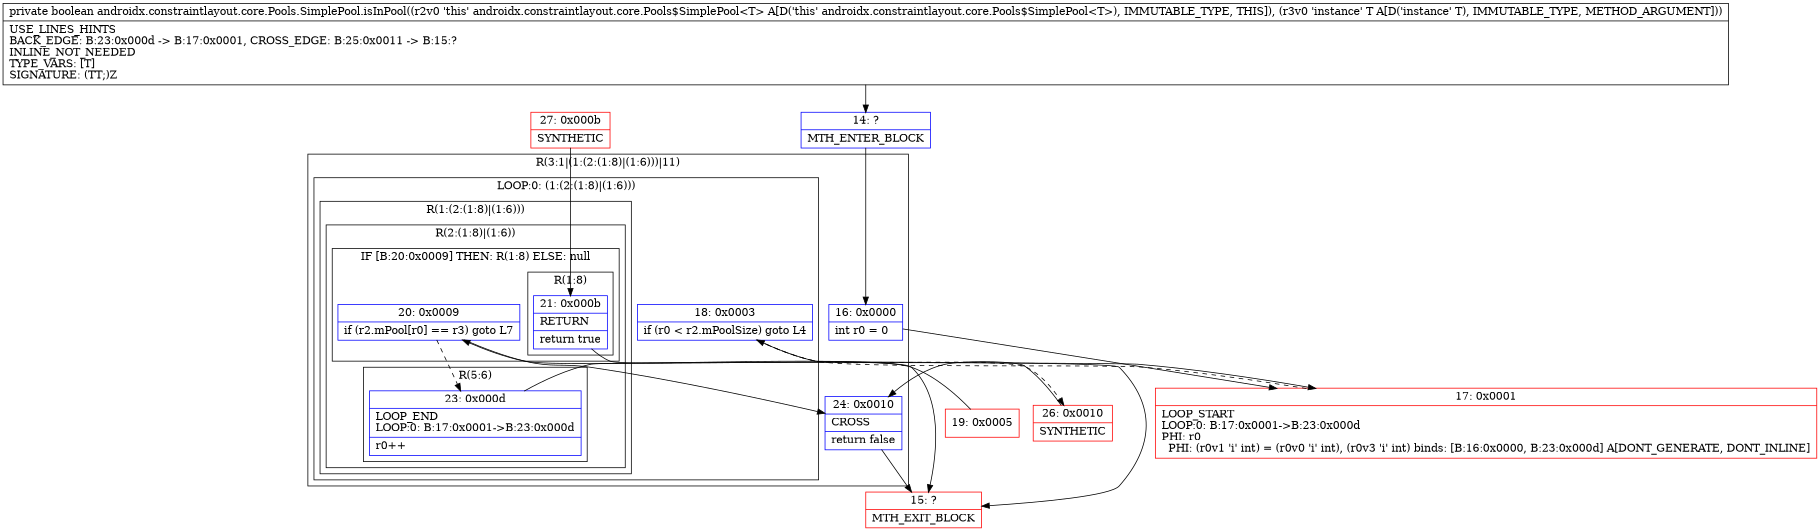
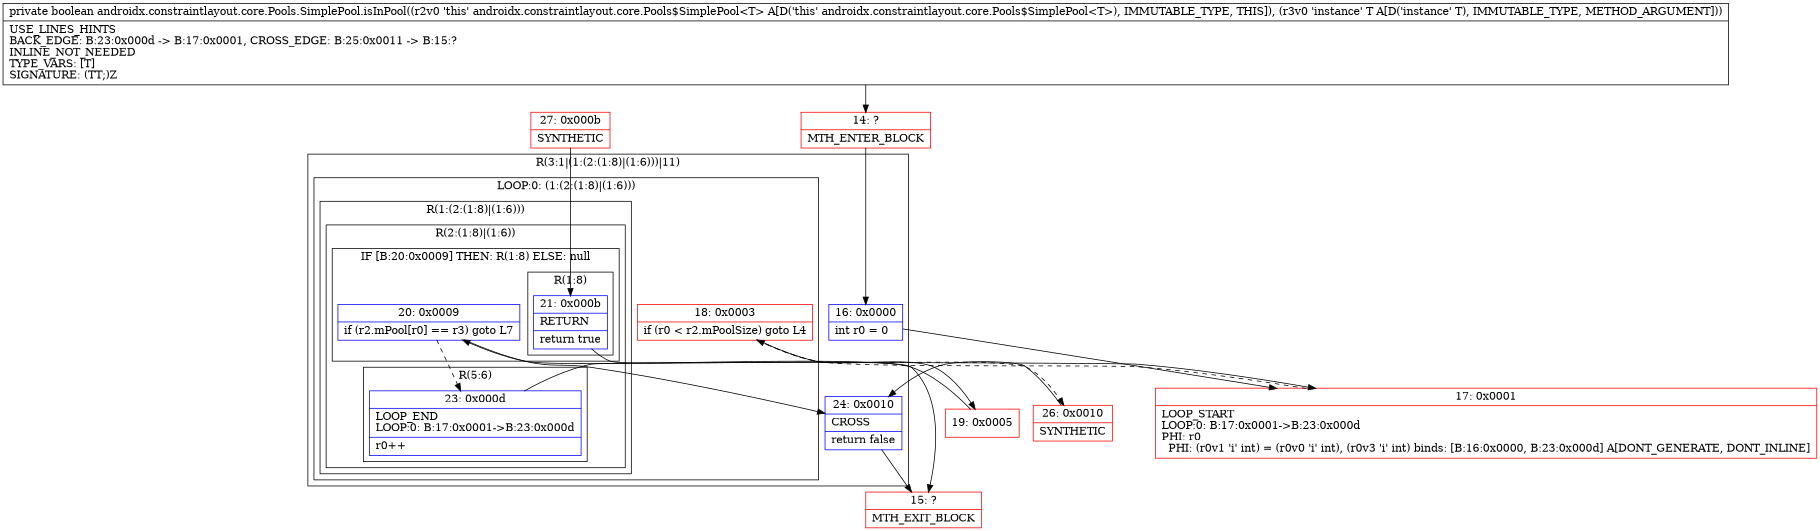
(866, 130) -> (866, 130)
(725, 322) -> (725, 322)
(1127, 377) -> (870, 362)
